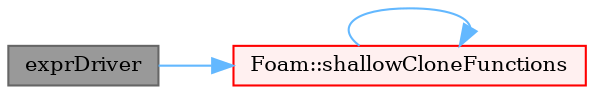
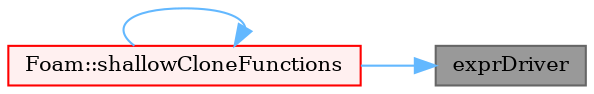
(185, 66) -> (388, 66)
